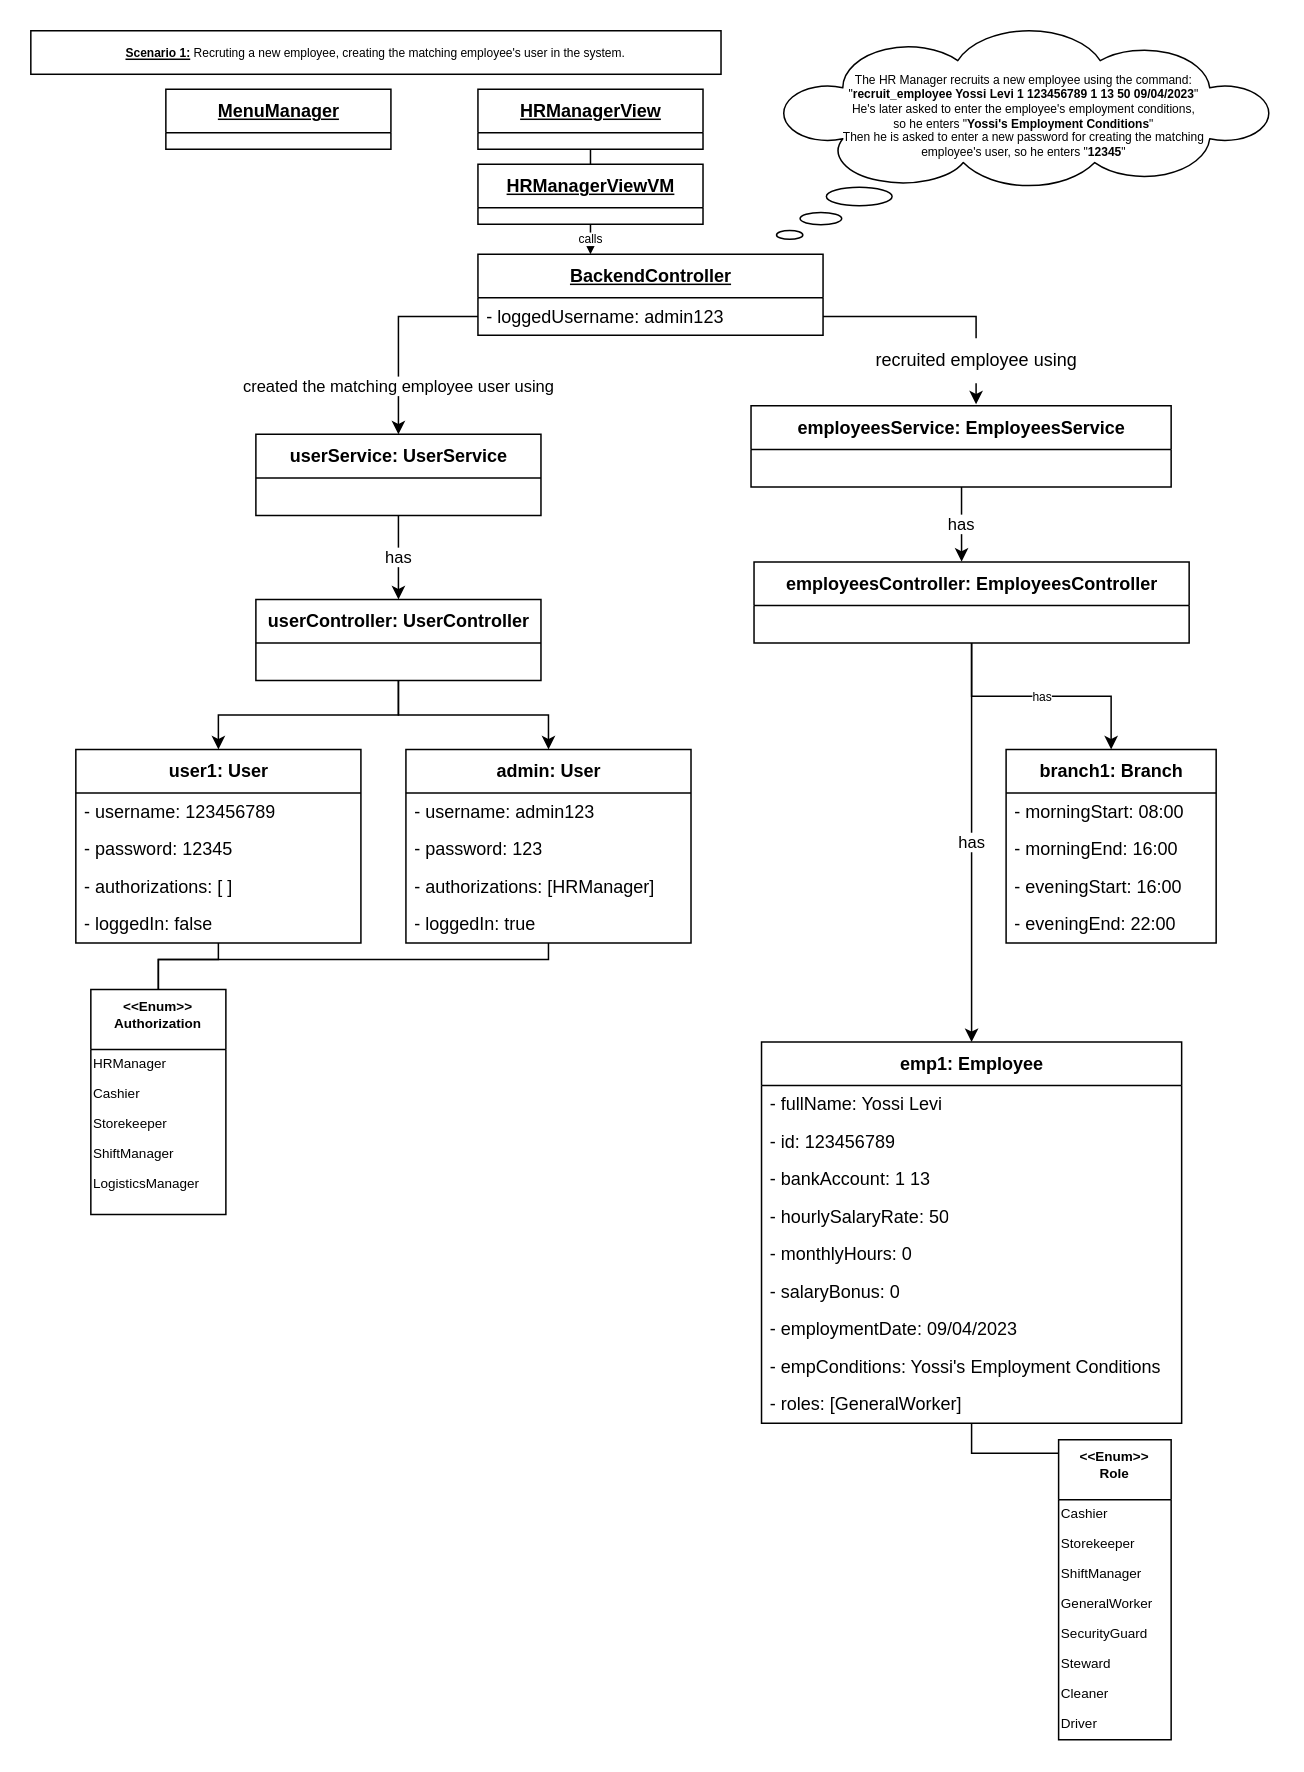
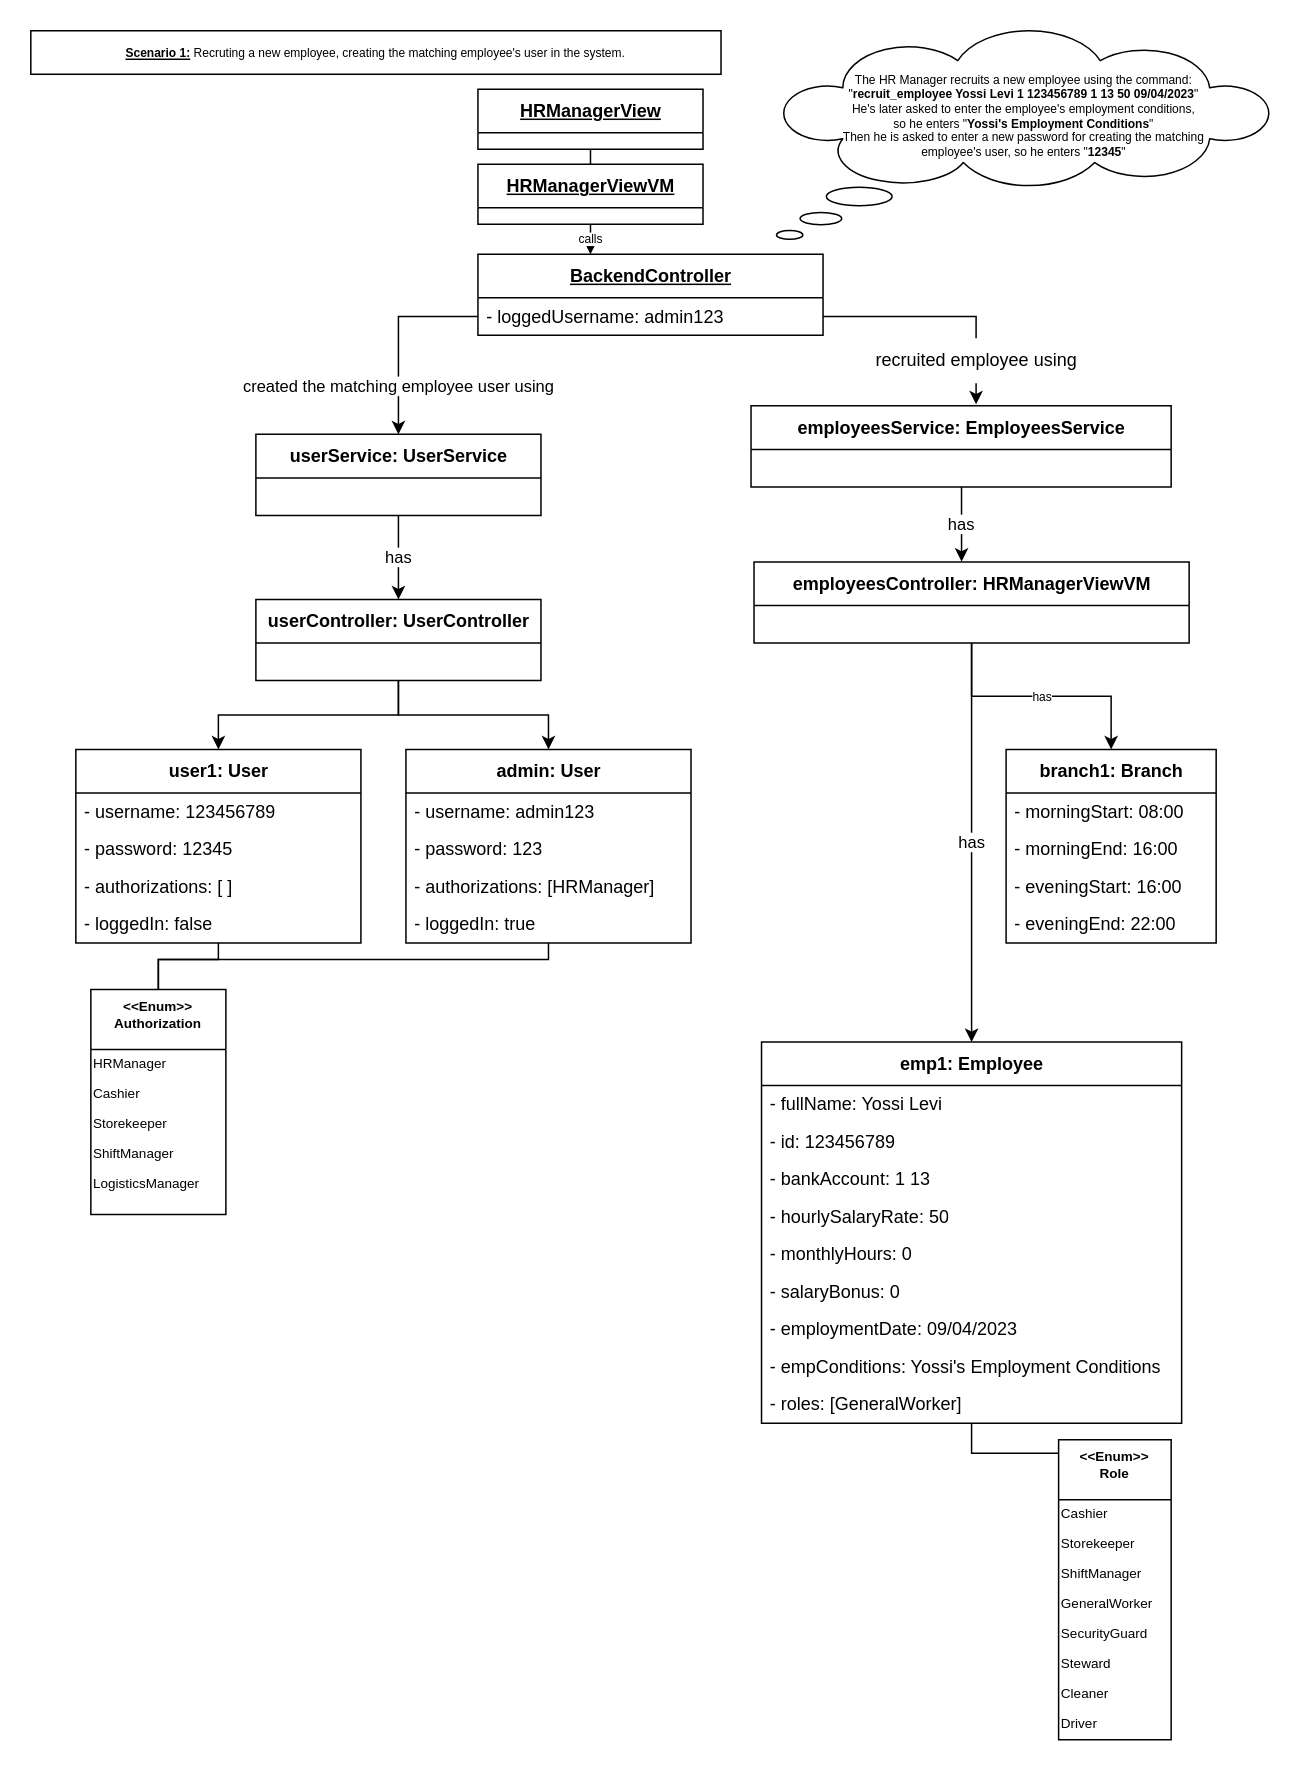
(278, 119) -> none
(972, 584) -> (972, 584)
